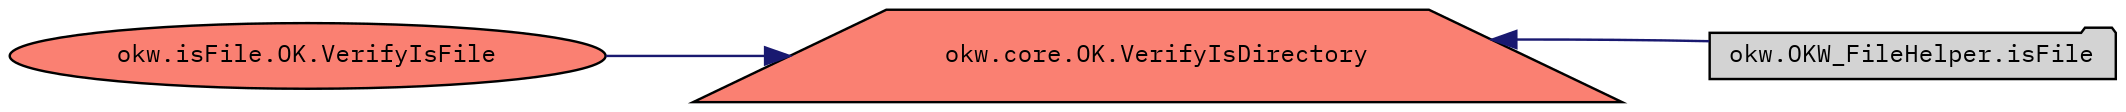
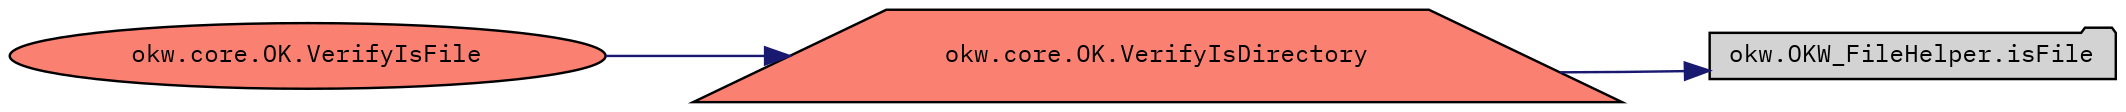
(1613, 40) -> (1623, 72)
(308, 56) -> (308, 56)
